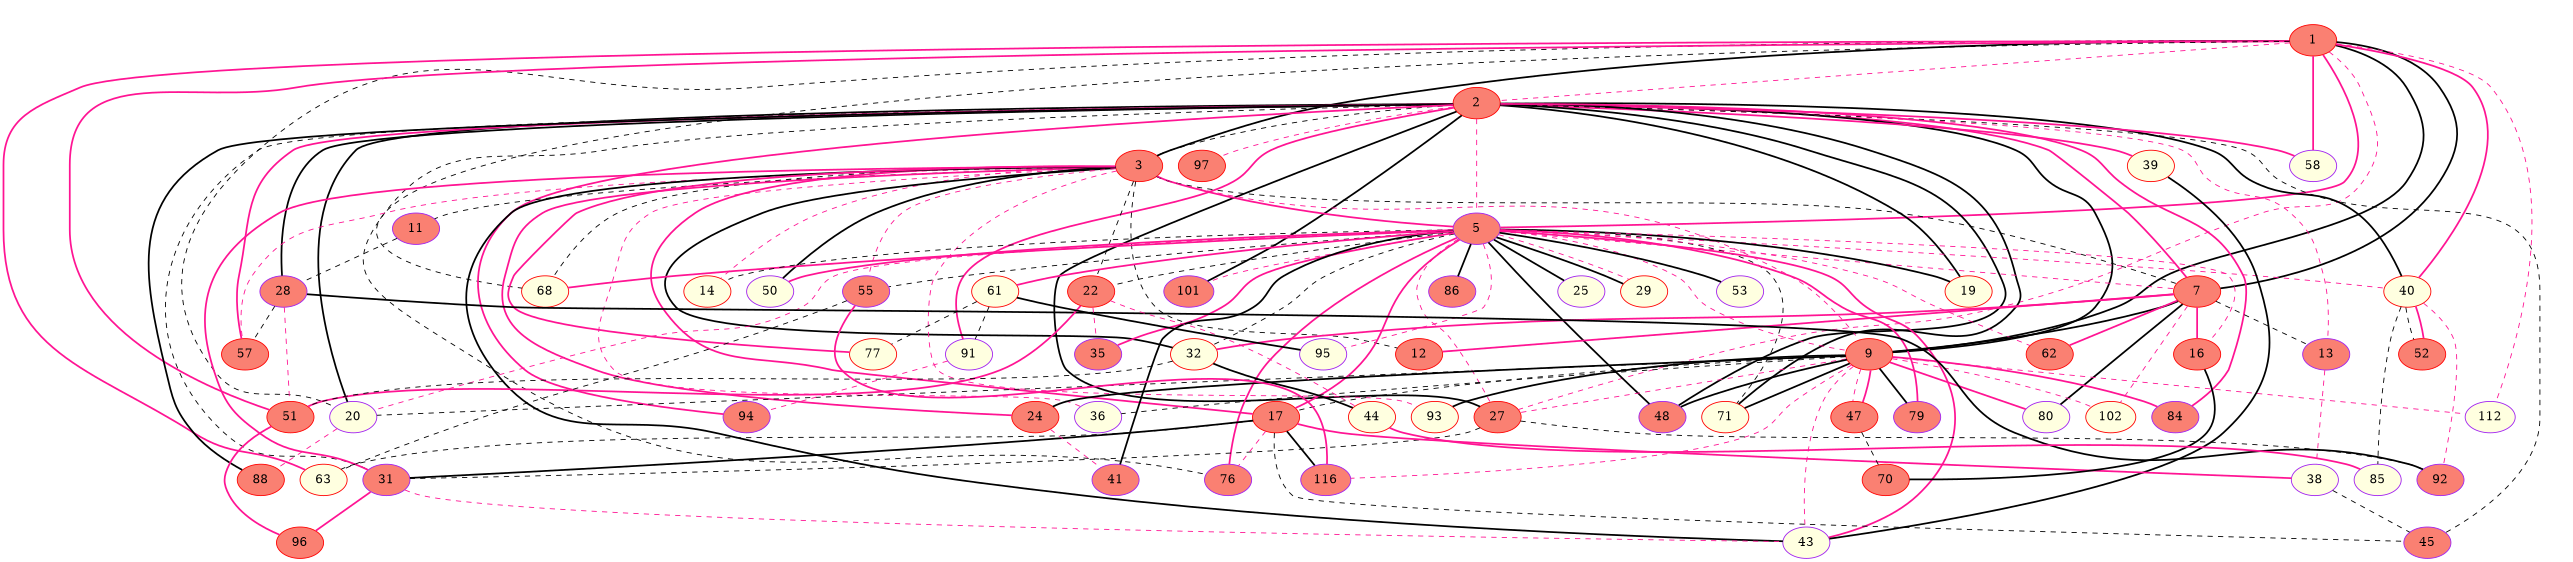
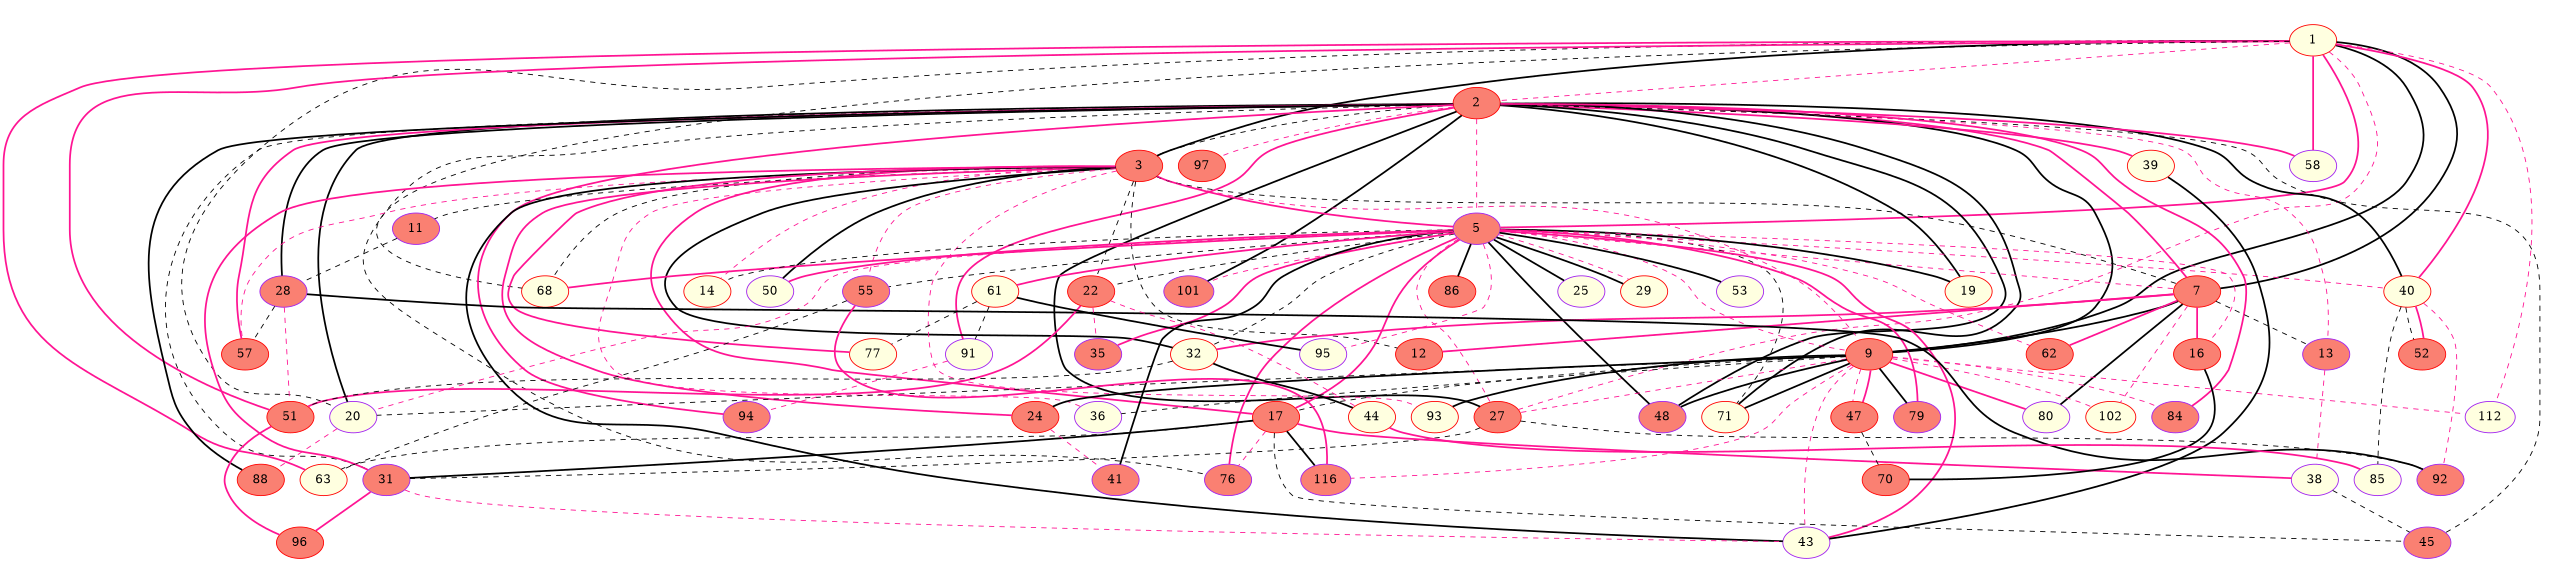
(2313, 40) -> (2313, 40)
(1452, 292) -> (1452, 292)
(2053, 379) -> (2053, 379)
